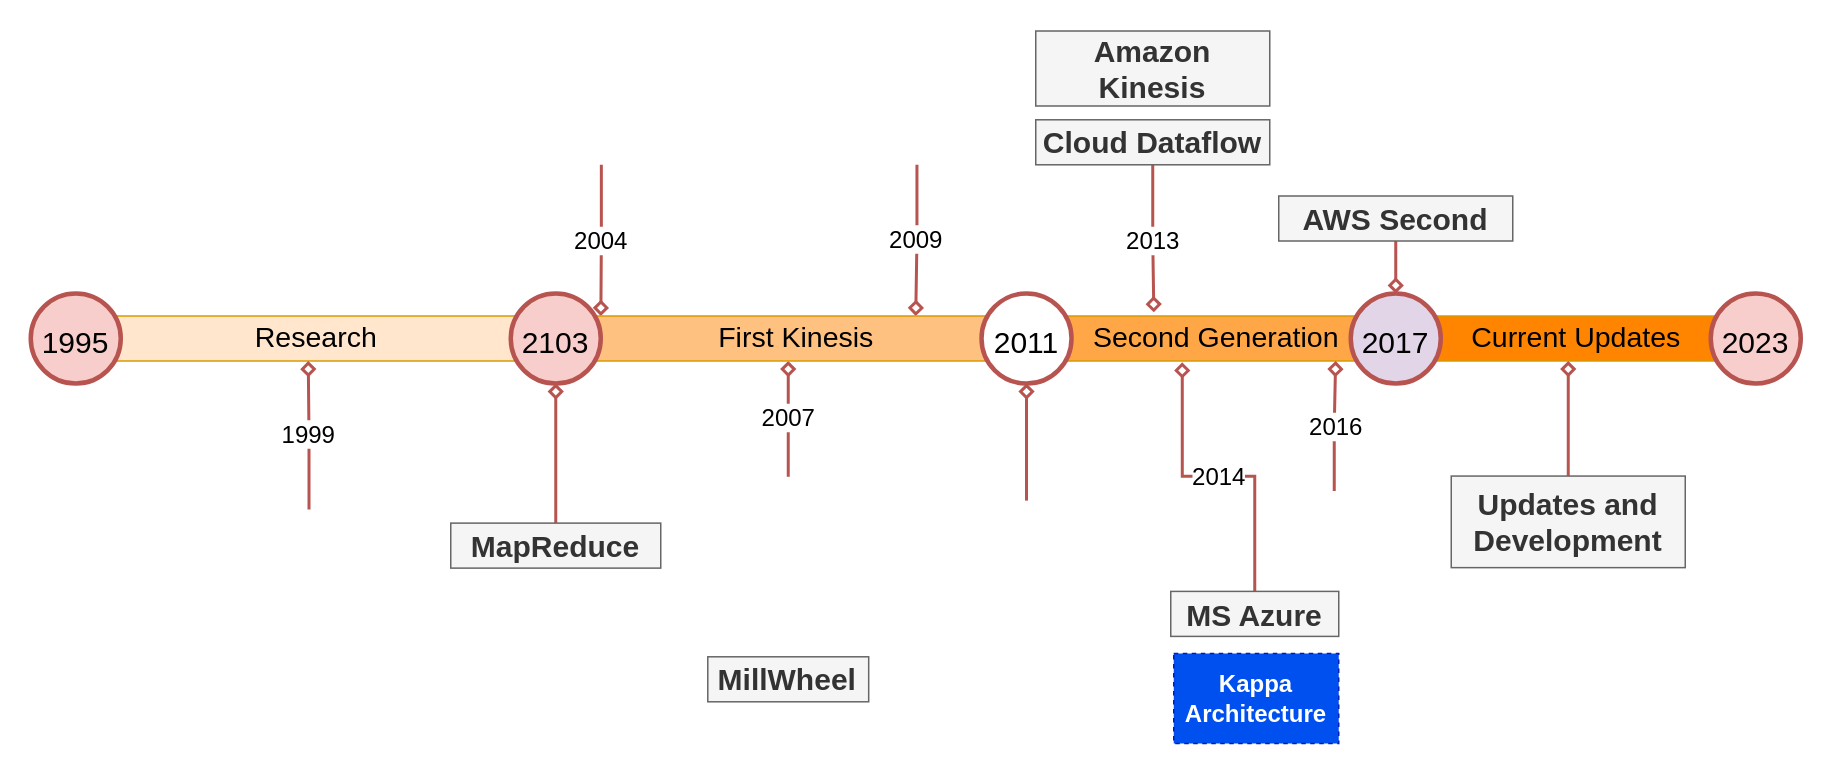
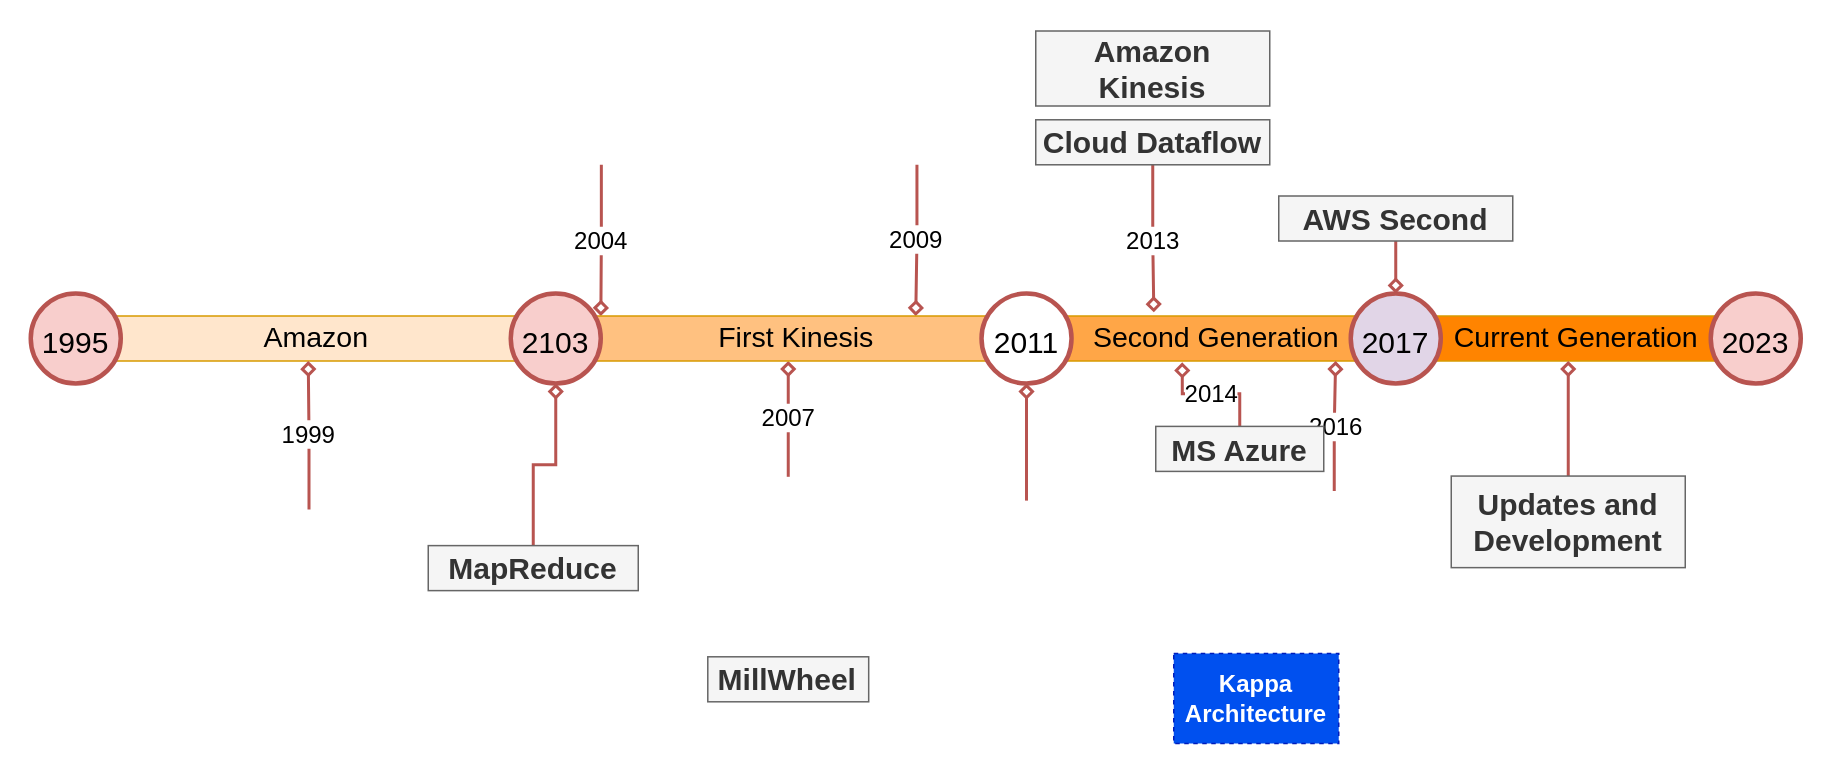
(317, 338) -> (317, 338)
(1577, 338) -> (1577, 338)
(556, 545) -> (533, 568)
(1255, 614) -> (1240, 449)
